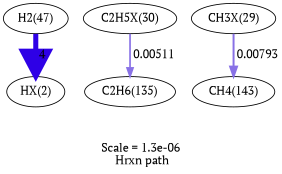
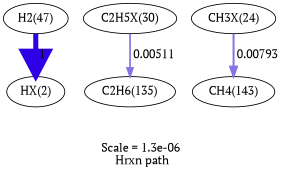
(234, 19) -> (234, 19)
(41, 55) -> (41, 55)
